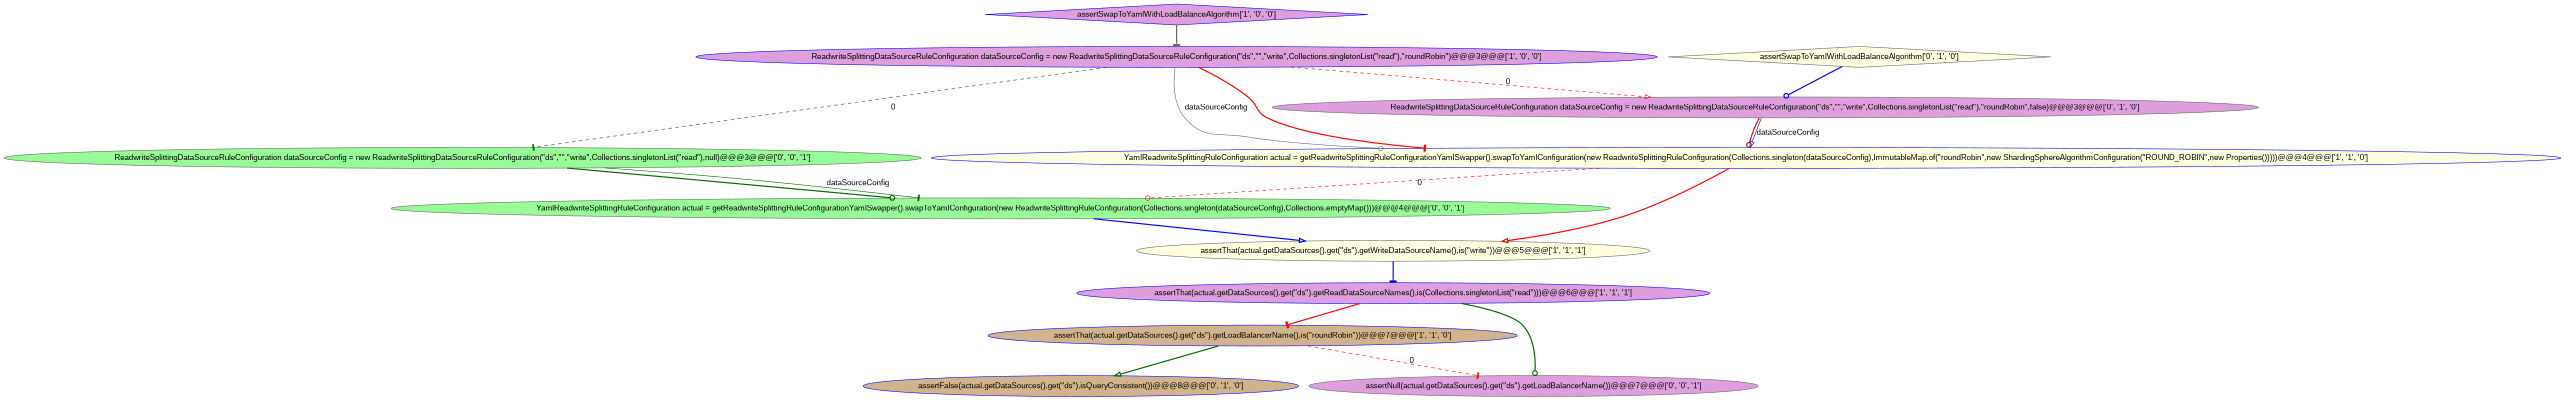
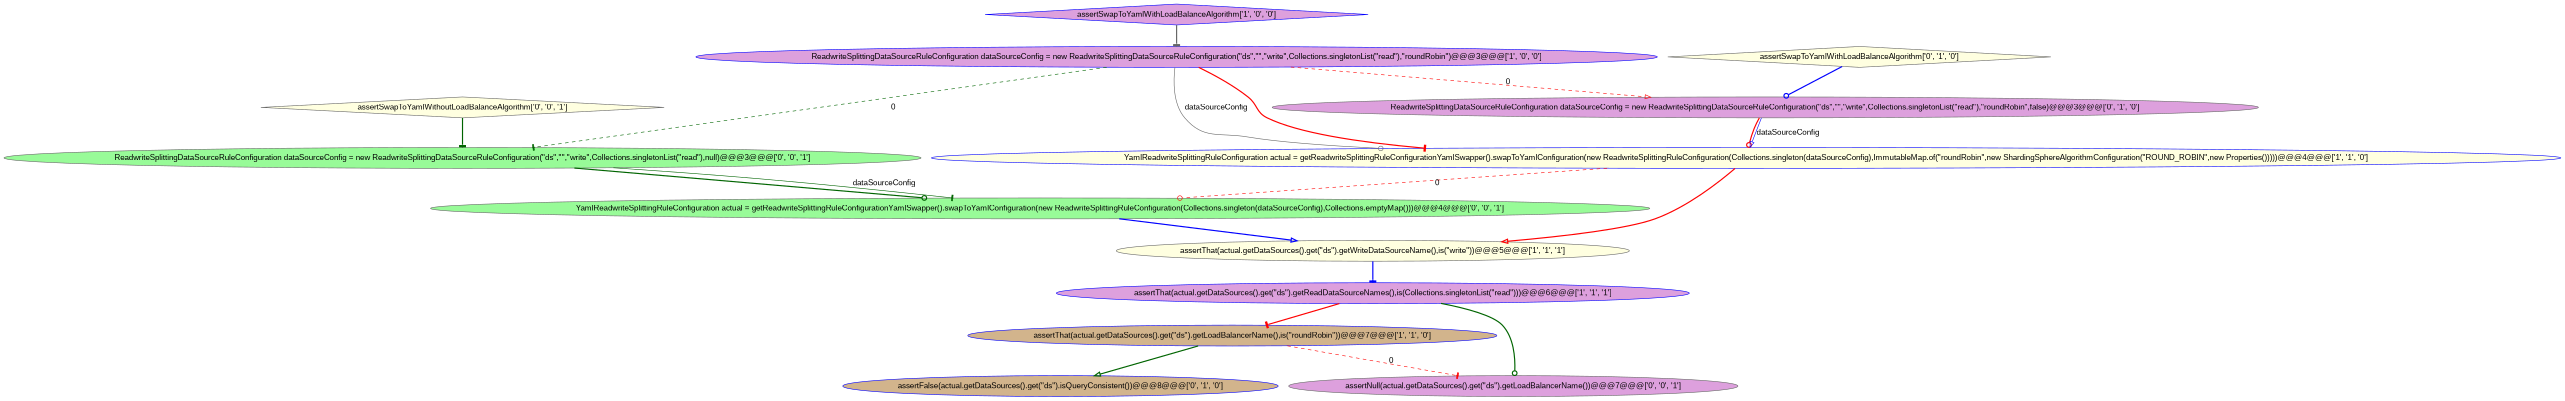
none -> (463, 107)
